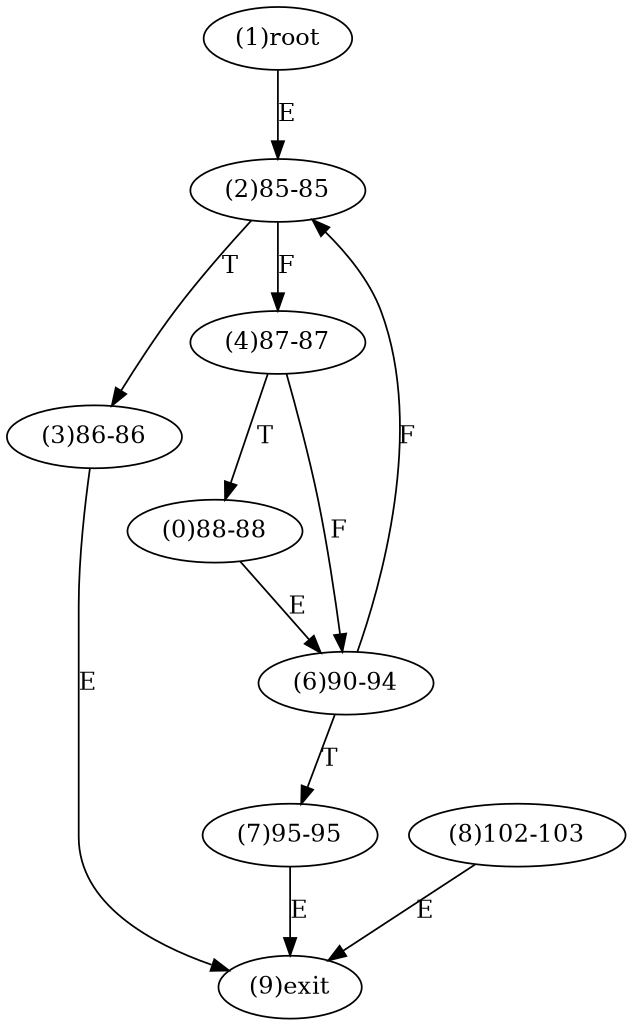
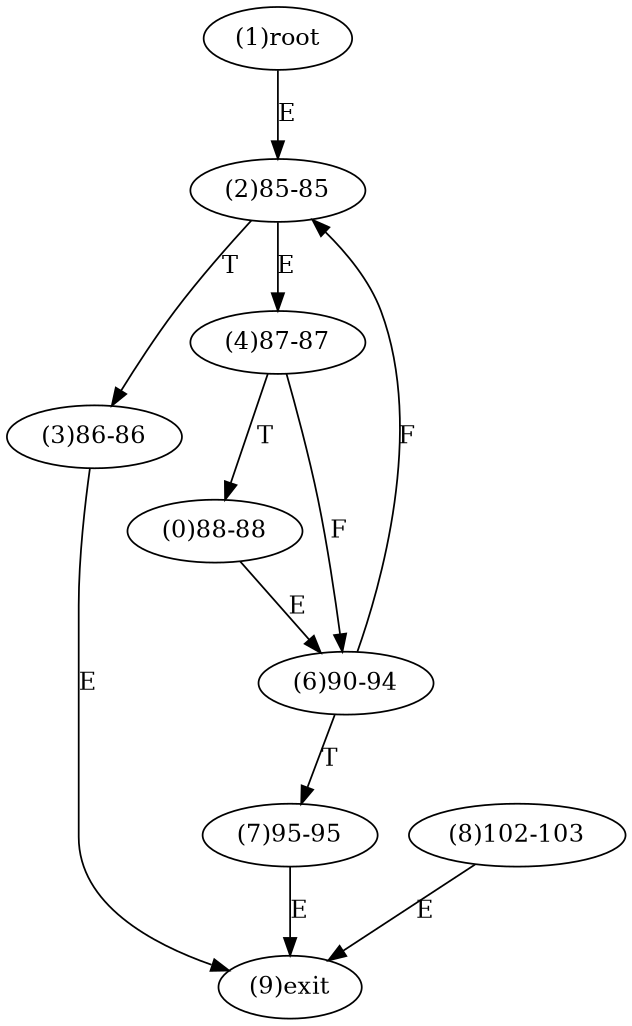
(287, 266) -> (287, 266)
